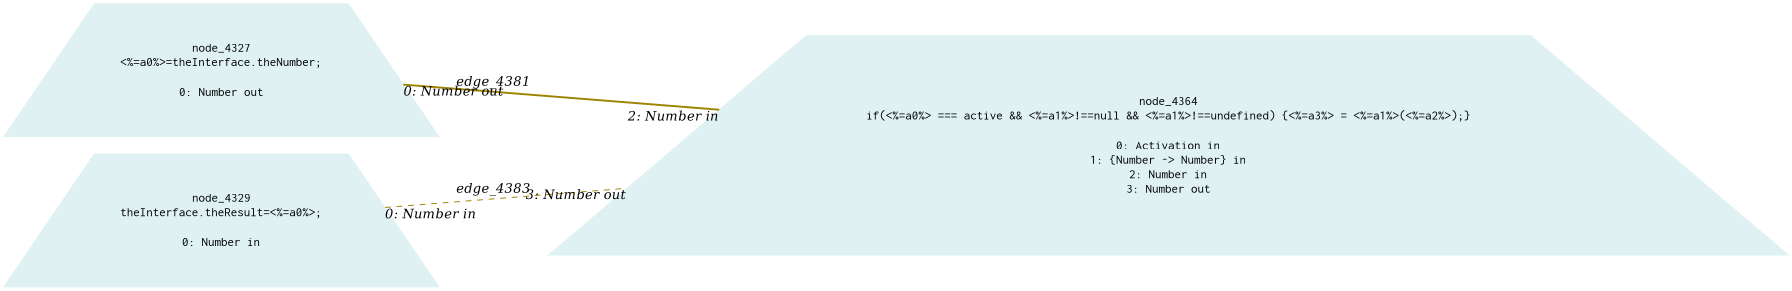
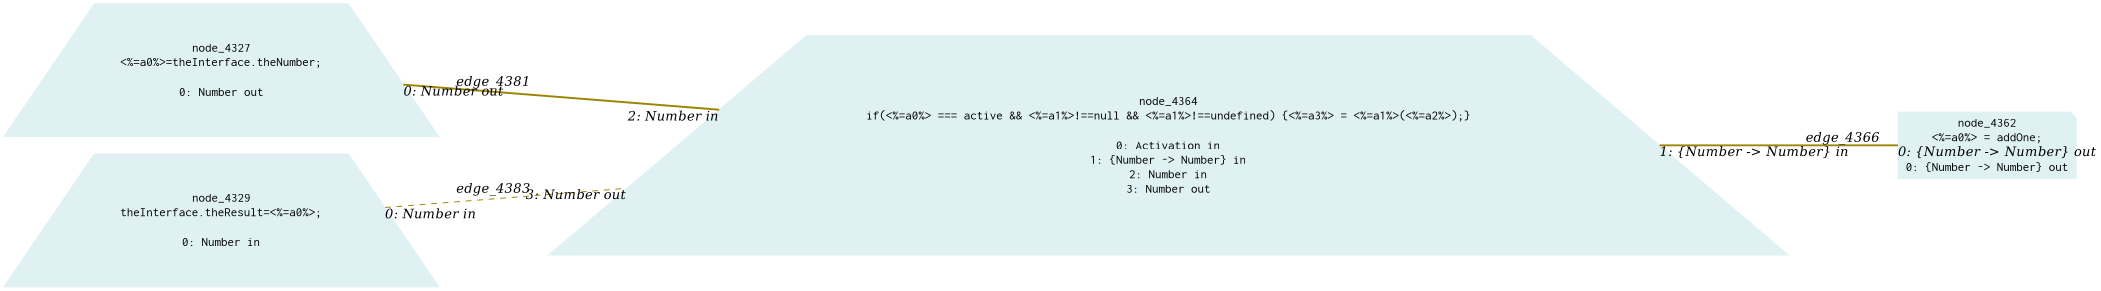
none -> (1987, 145)
